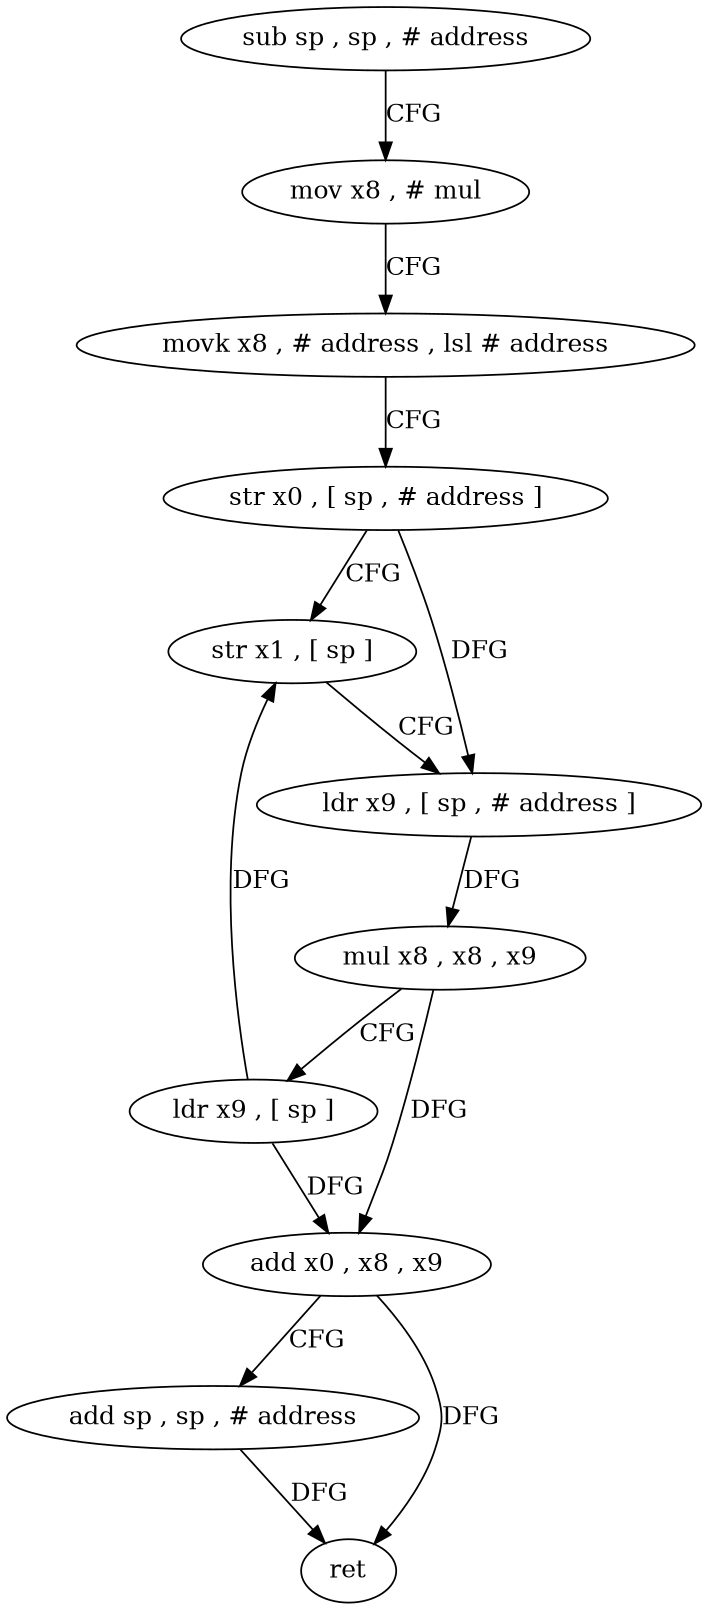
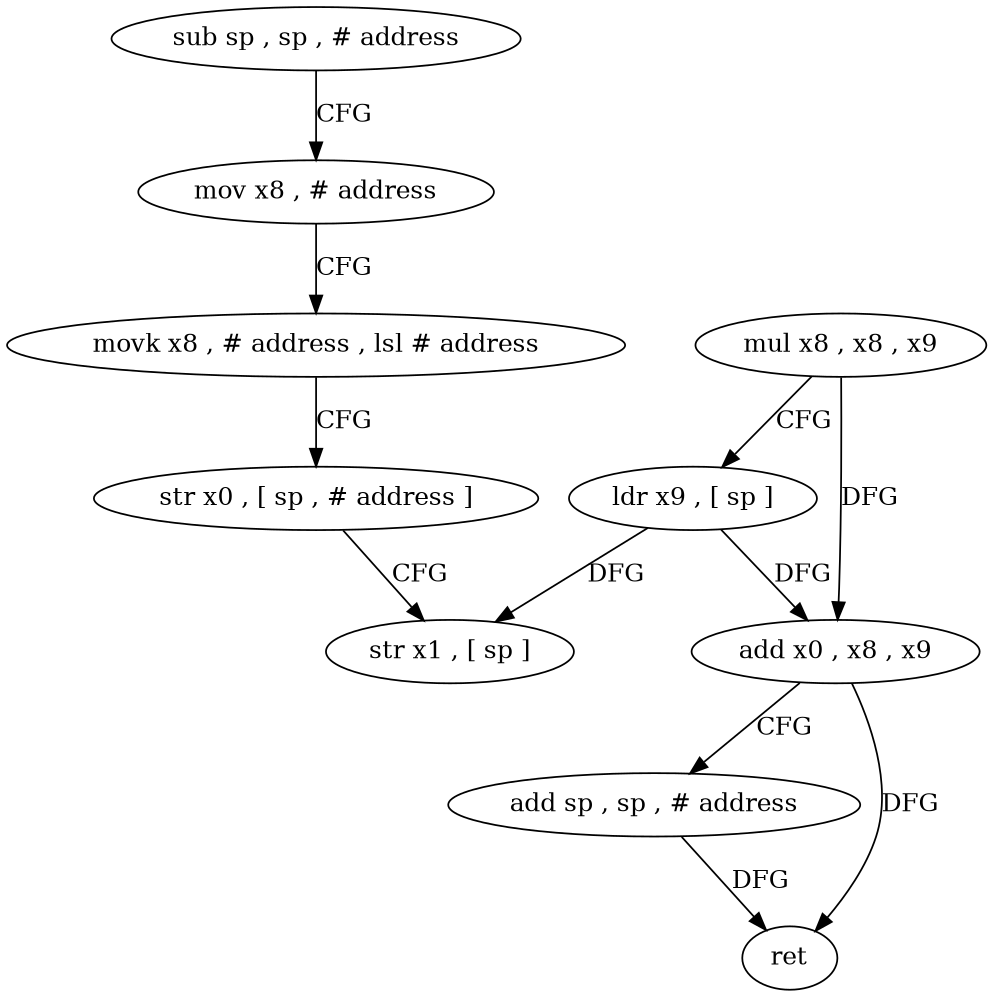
(386, 192) -> (316, 192)
(479, 805) -> none
